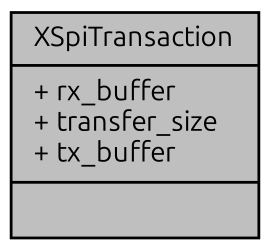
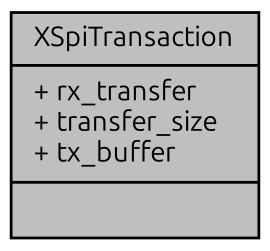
(106, 92) -> (116, 92)
